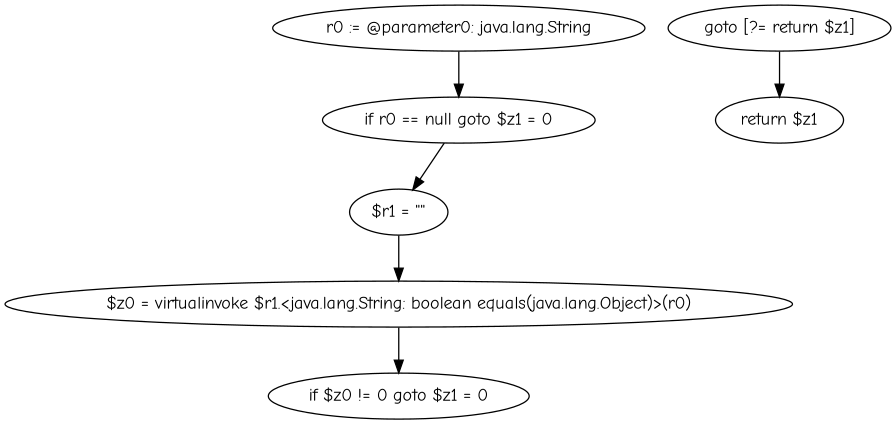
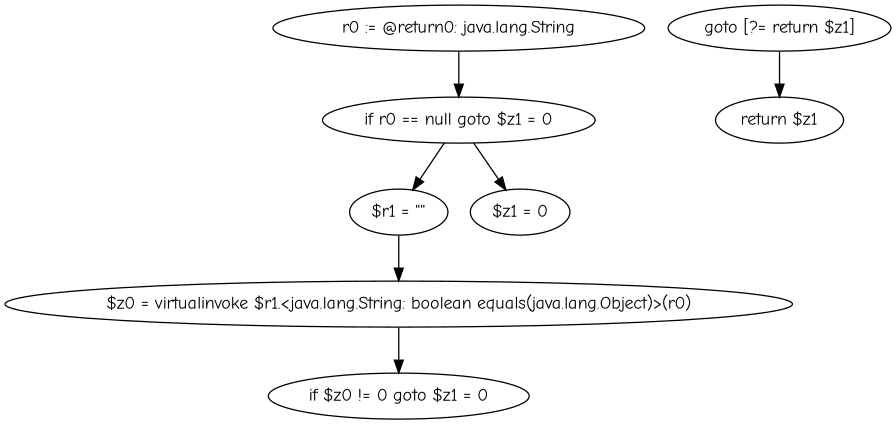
(459, 28) -> (459, 28)
none -> (520, 212)
